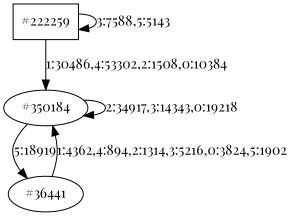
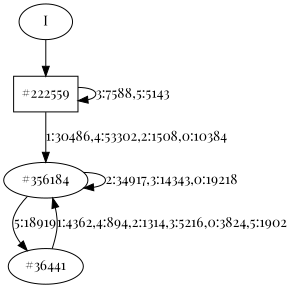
none -> (46, 22)
(46, 22) -> (46, 94)
(46, 108) -> (46, 180)
